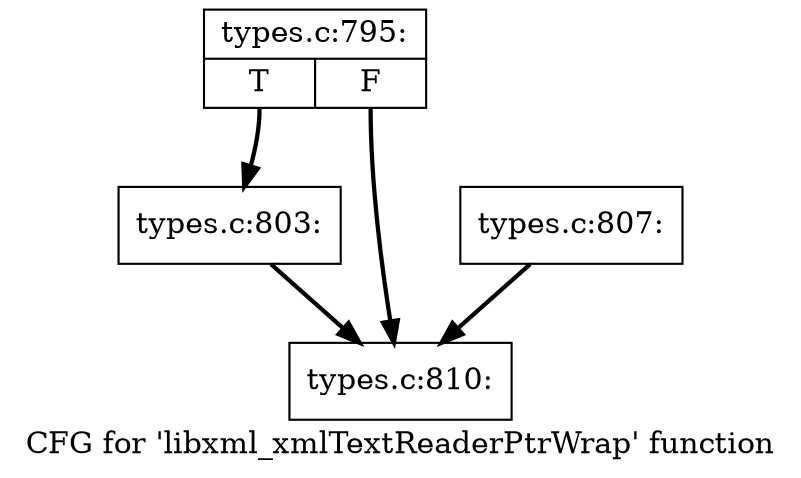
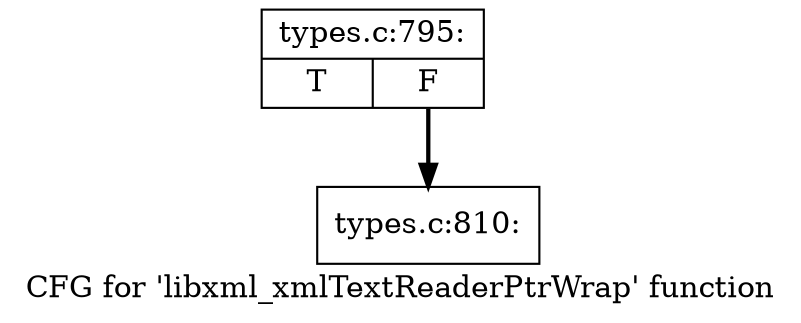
(230, 225) -> none
(571, 225) -> none
